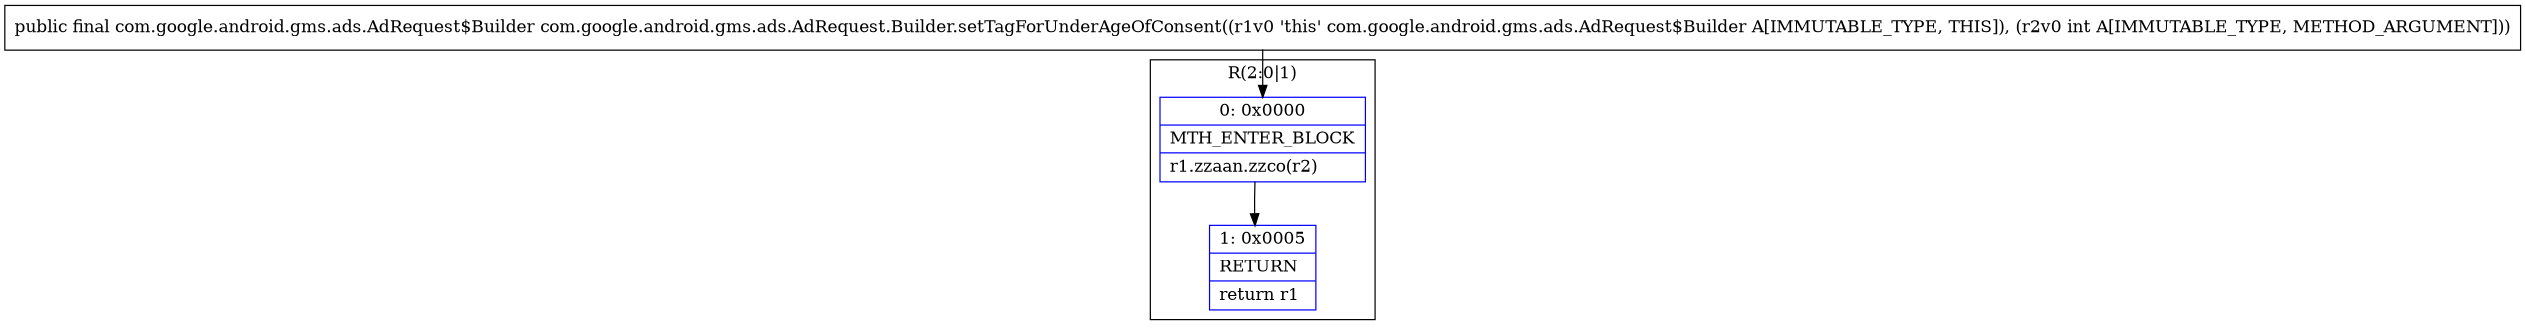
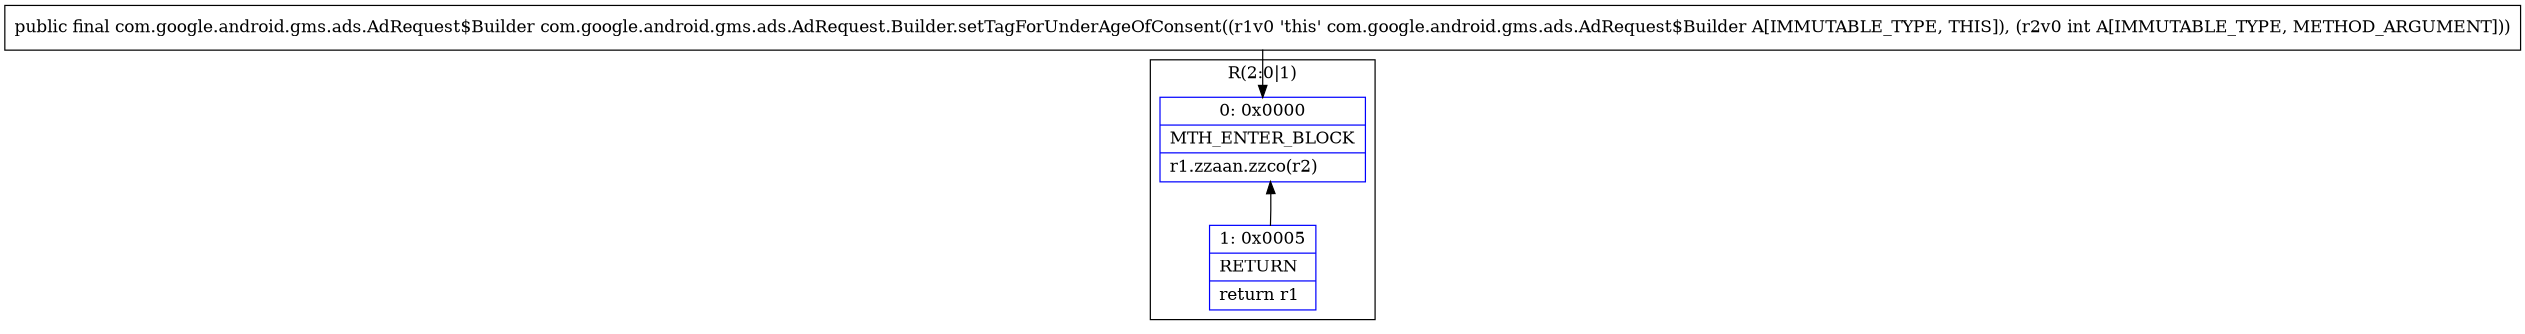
(1255, 198) -> (1271, 210)
